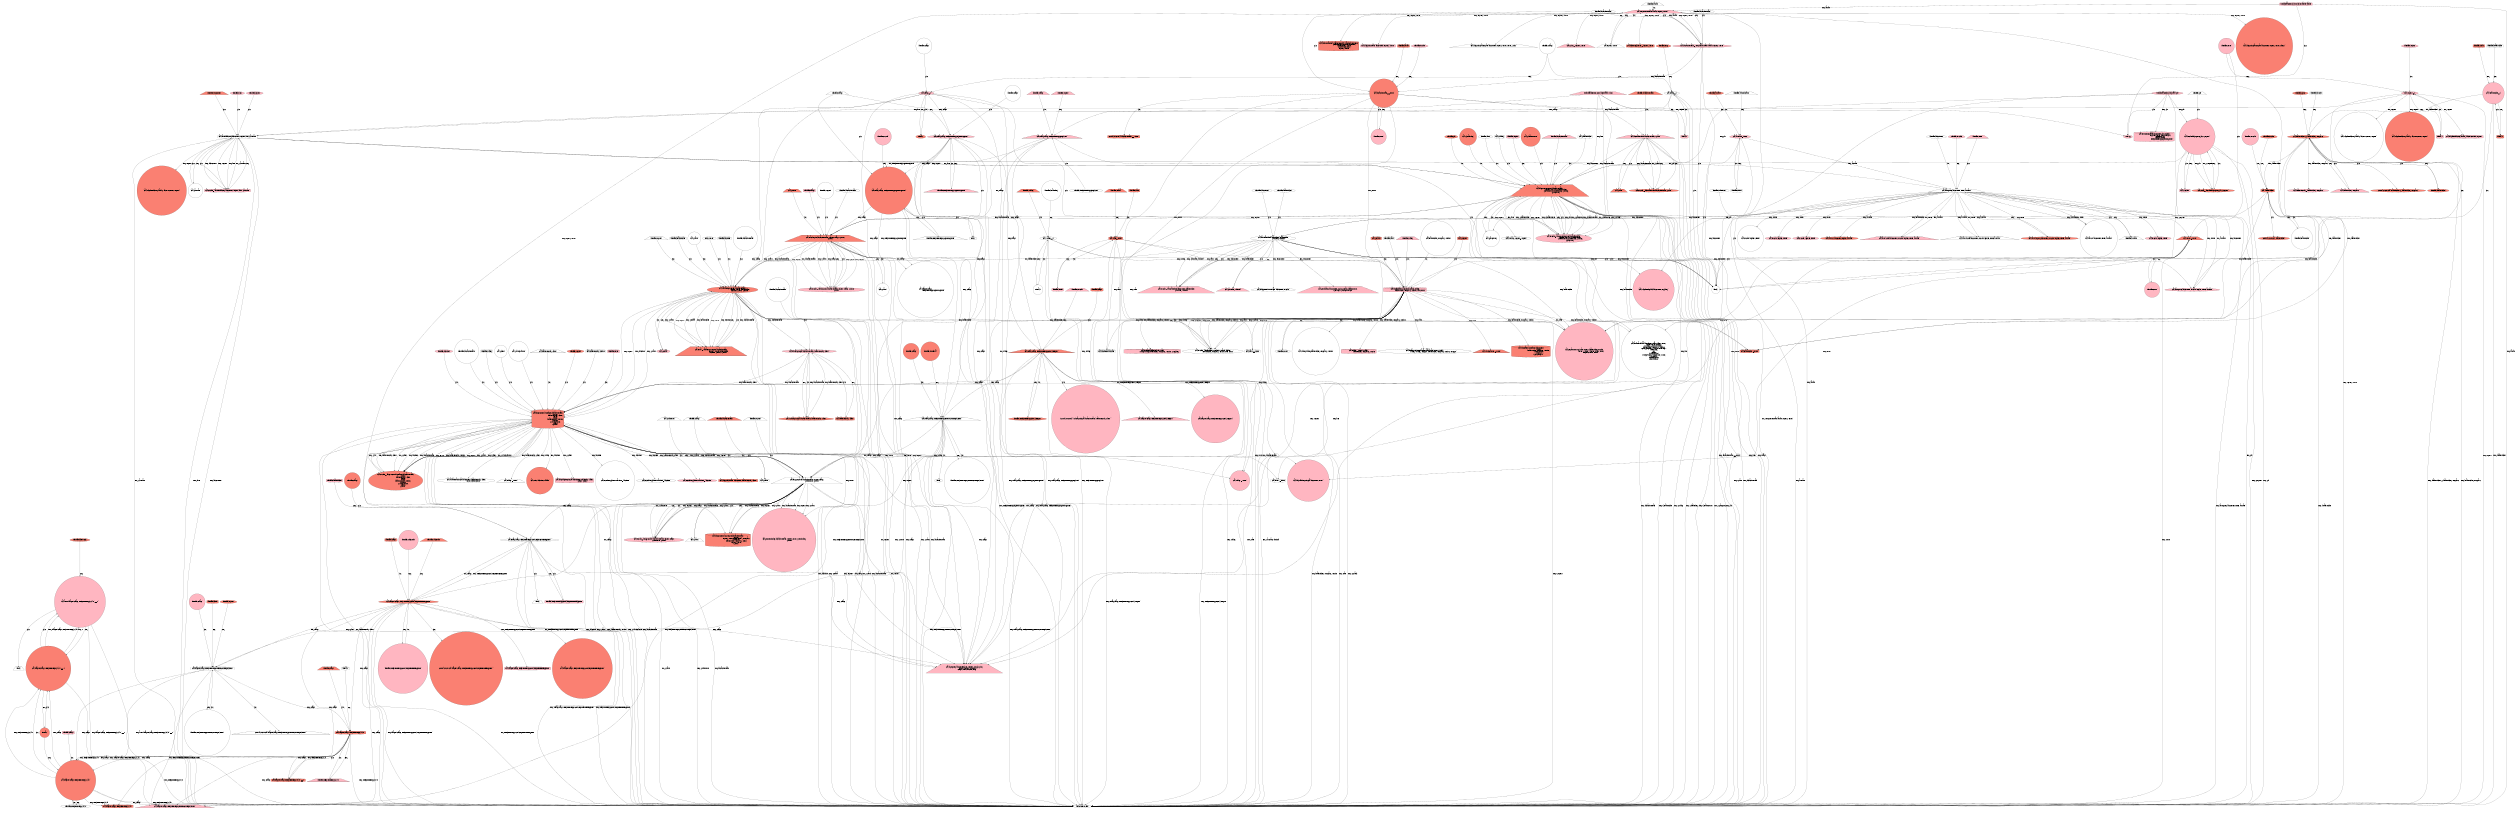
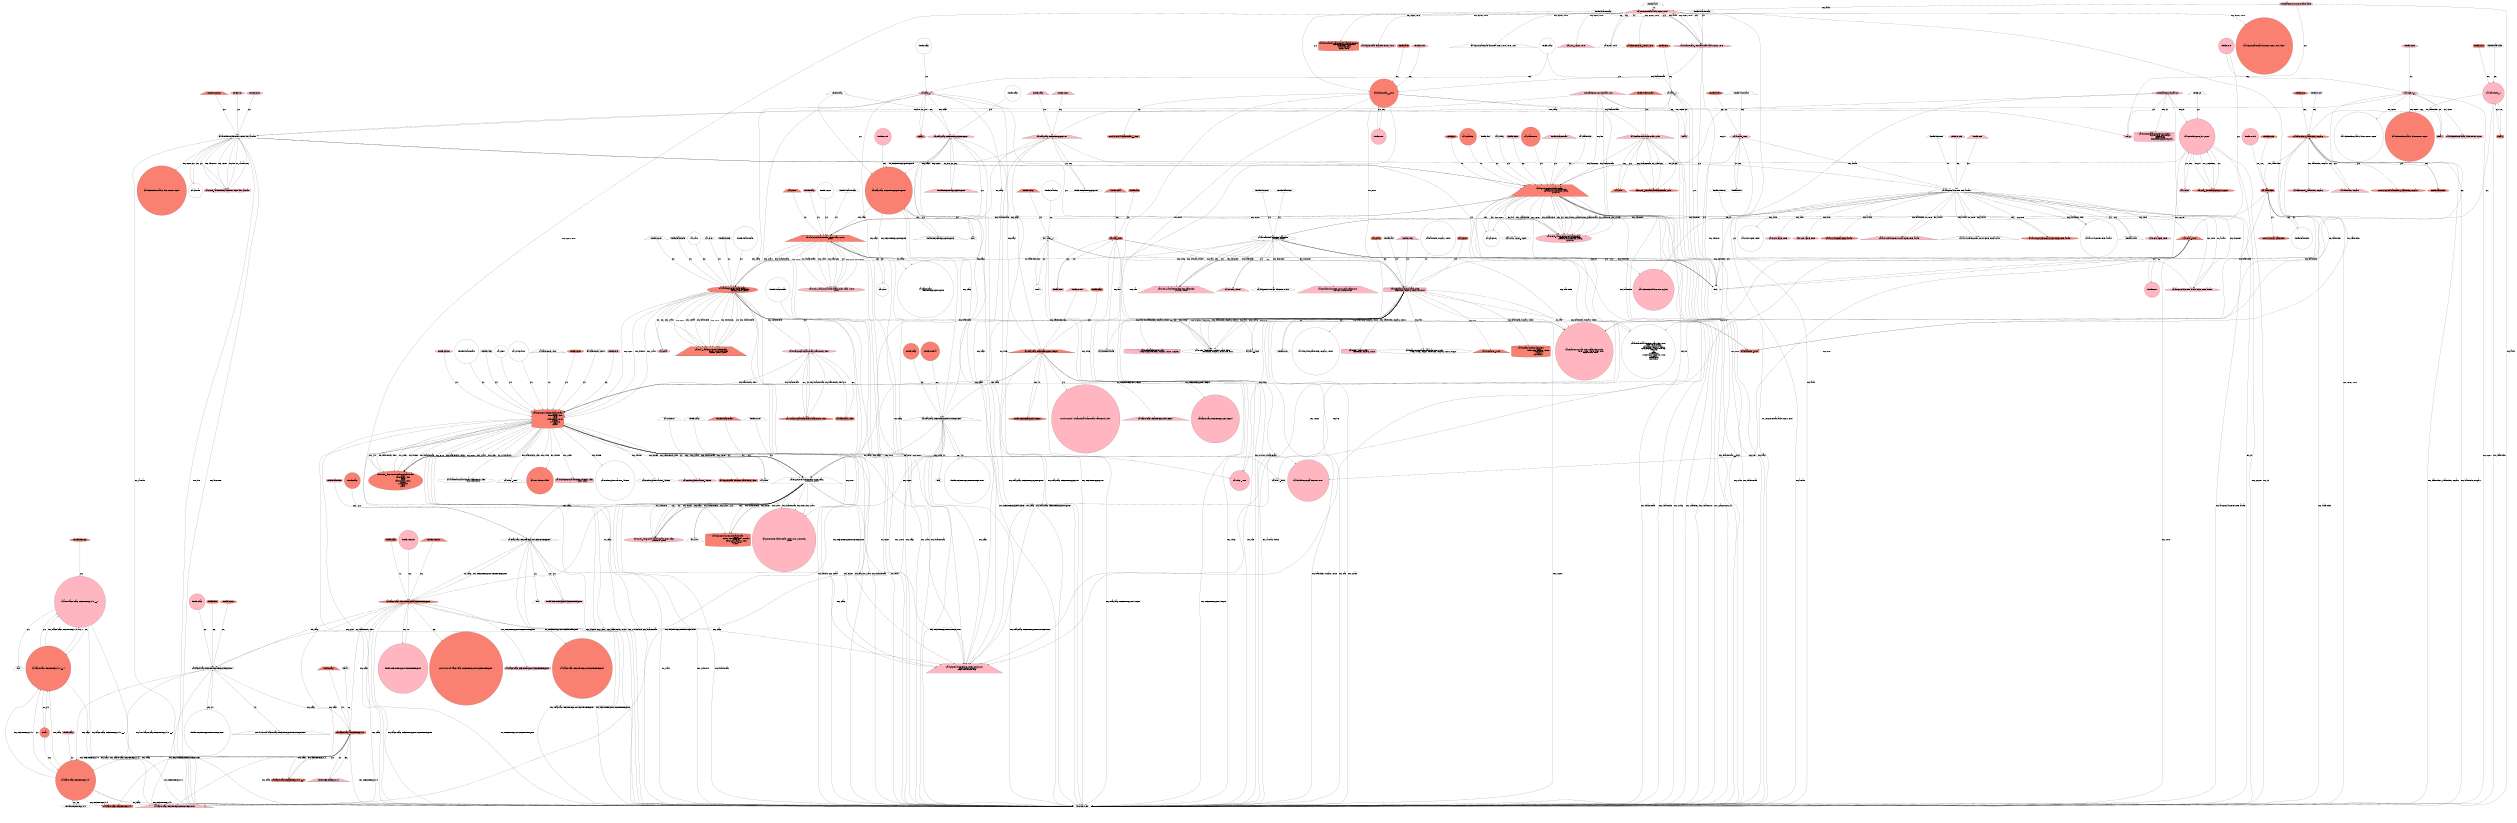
none -> (1069, 163)
(709, 238) -> (709, 238)
(1715, 238) -> (1715, 238)
